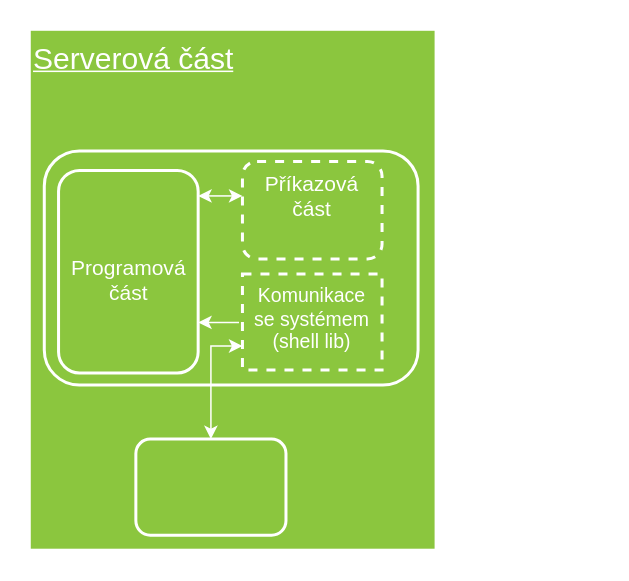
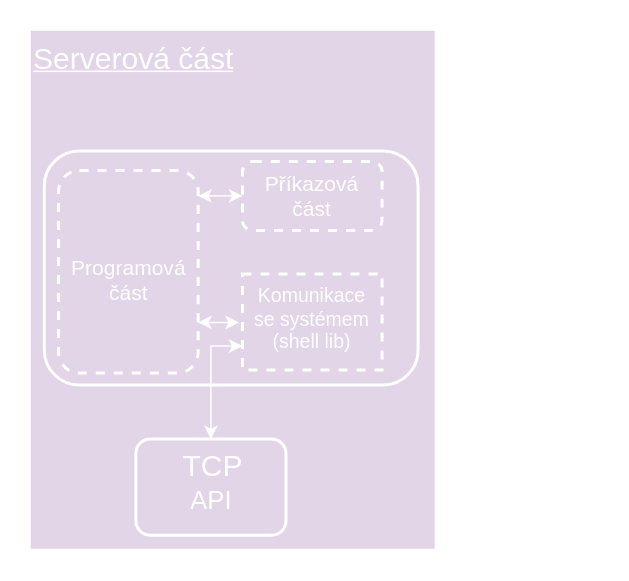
(312, 210) -> (312, 196)
(128, 272) -> (128, 272)
(233, 290) -> (233, 290)
(223, 322) -> (218, 322)
none -> (212, 464)
none -> (211, 502)
